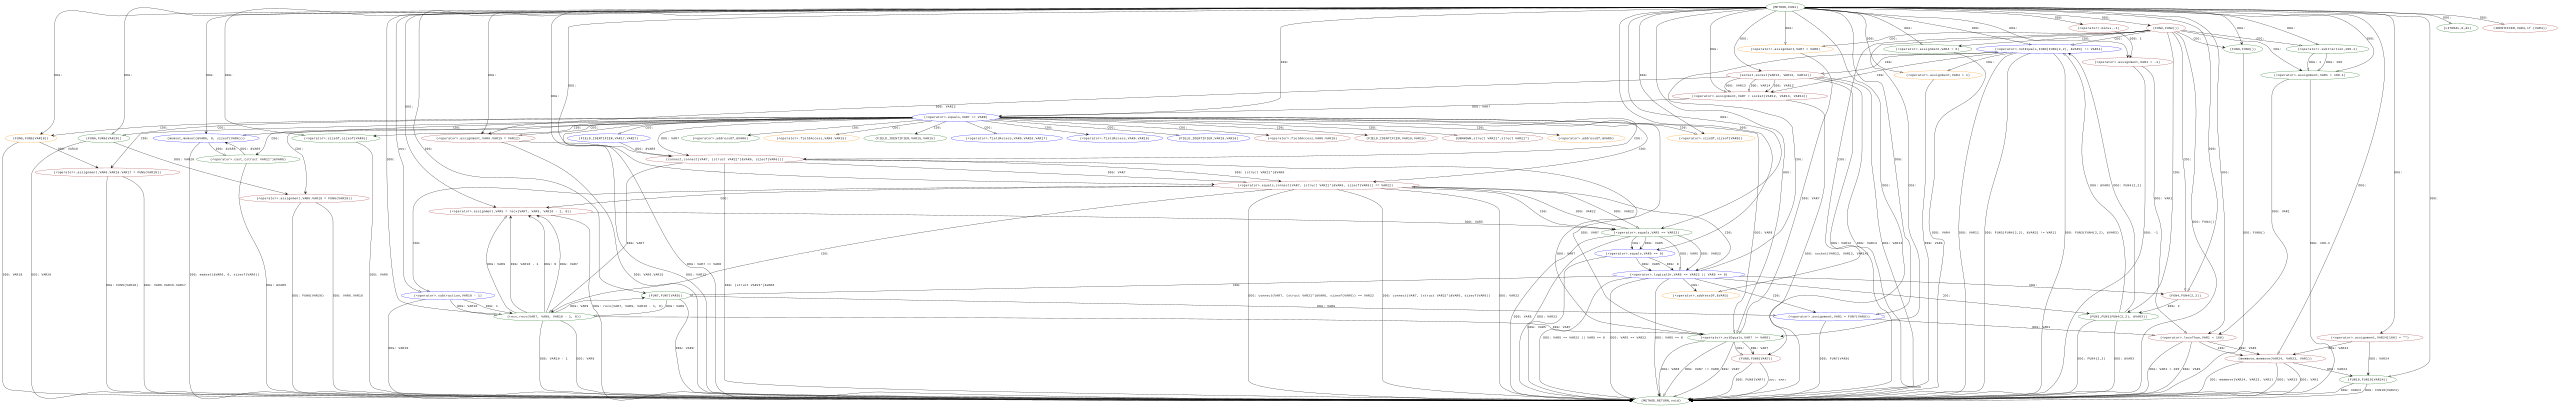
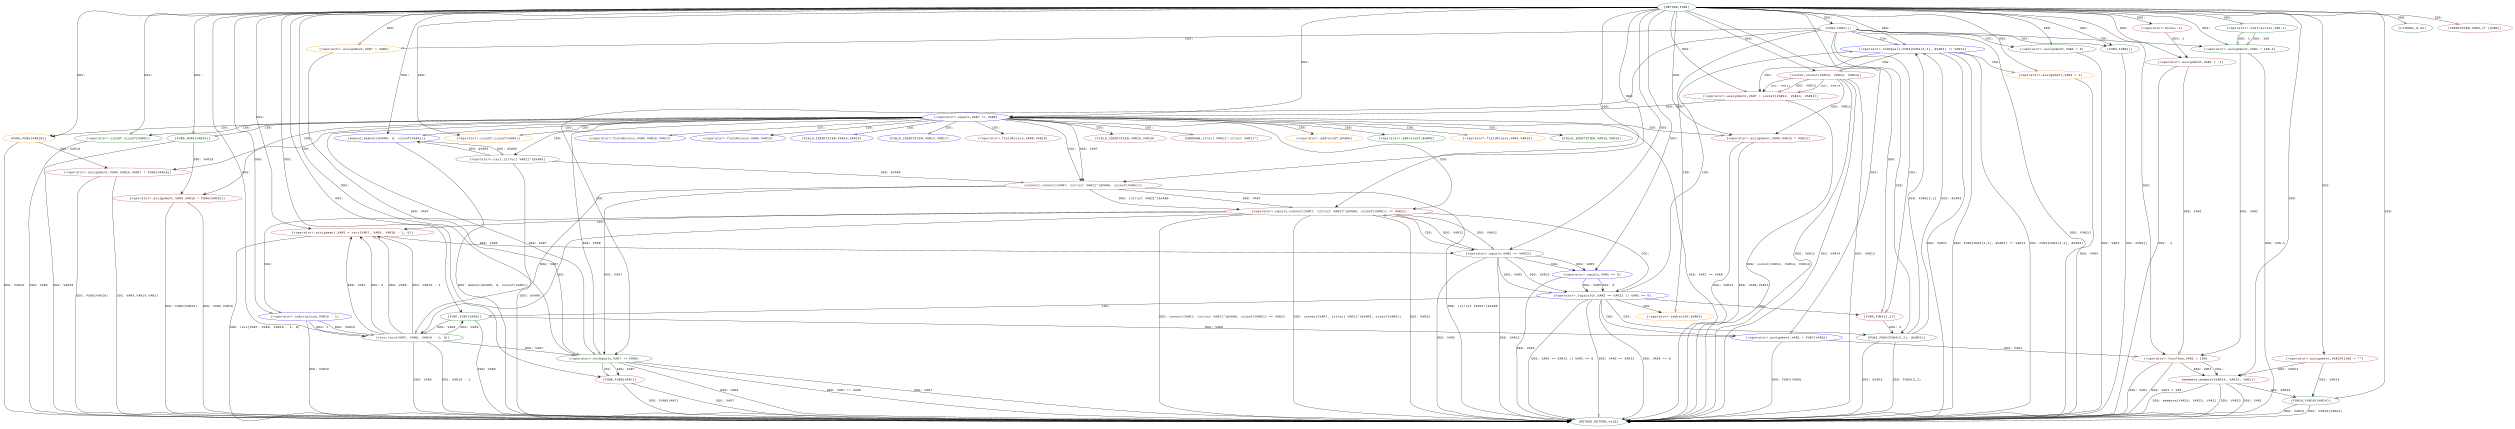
(2244, 38) -> none
(634, 150) -> (787, 172)
